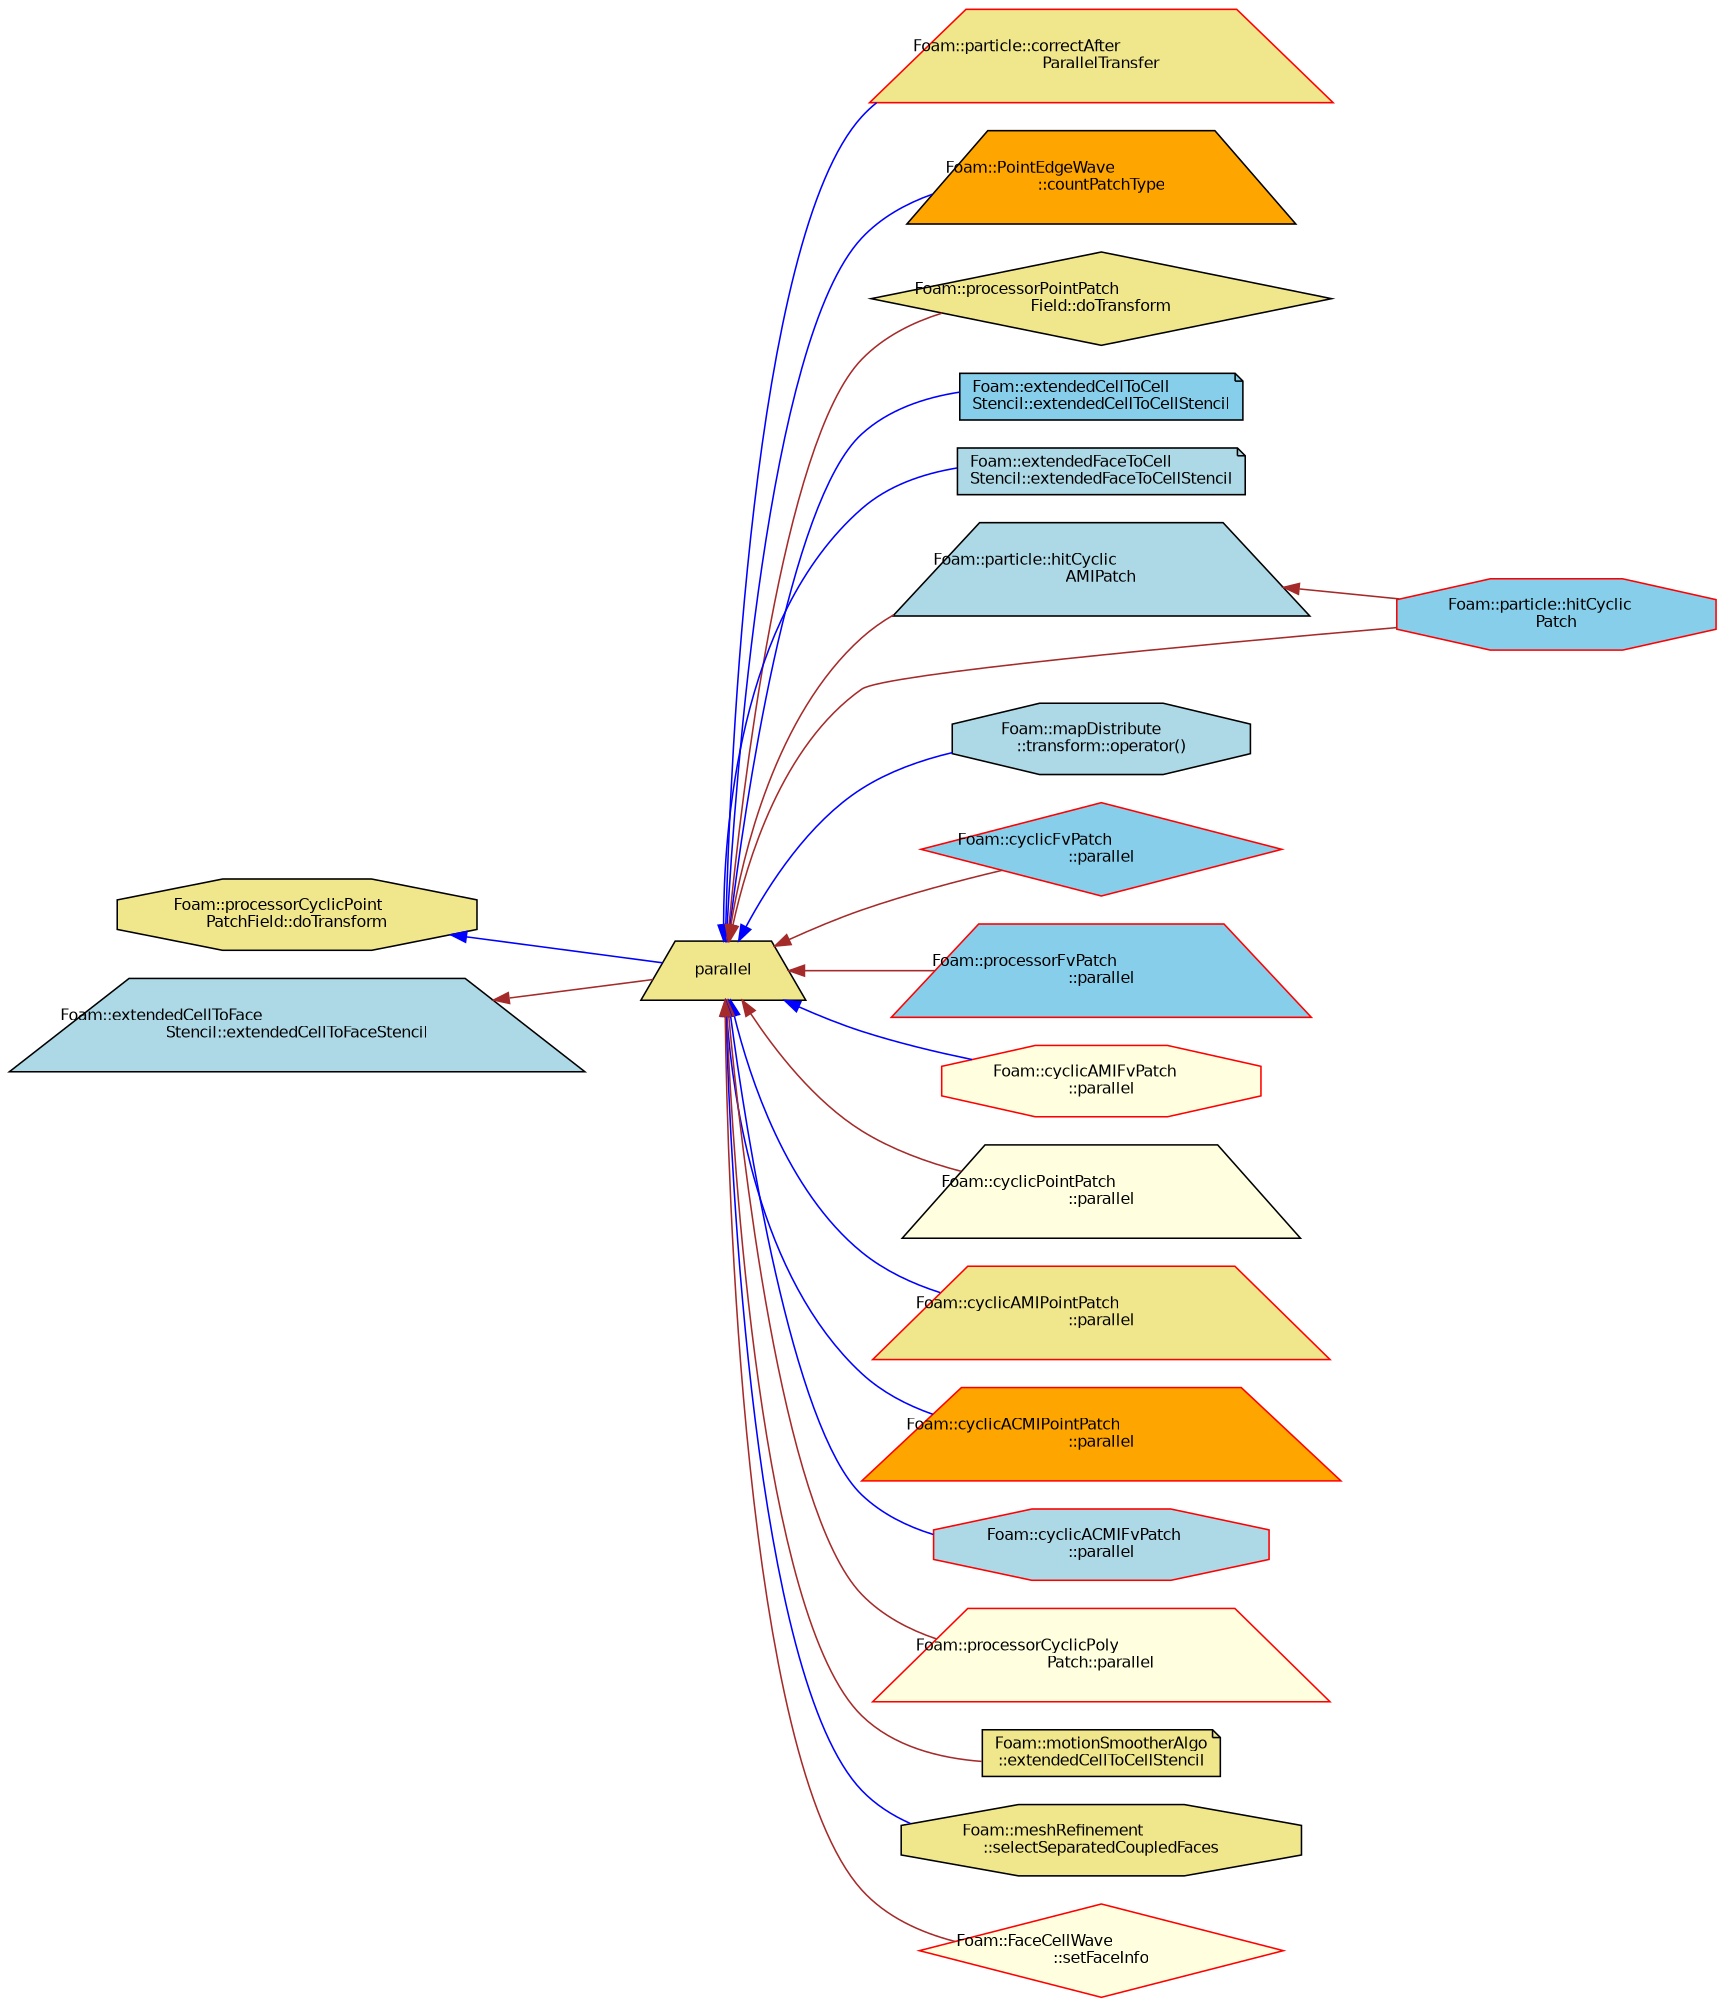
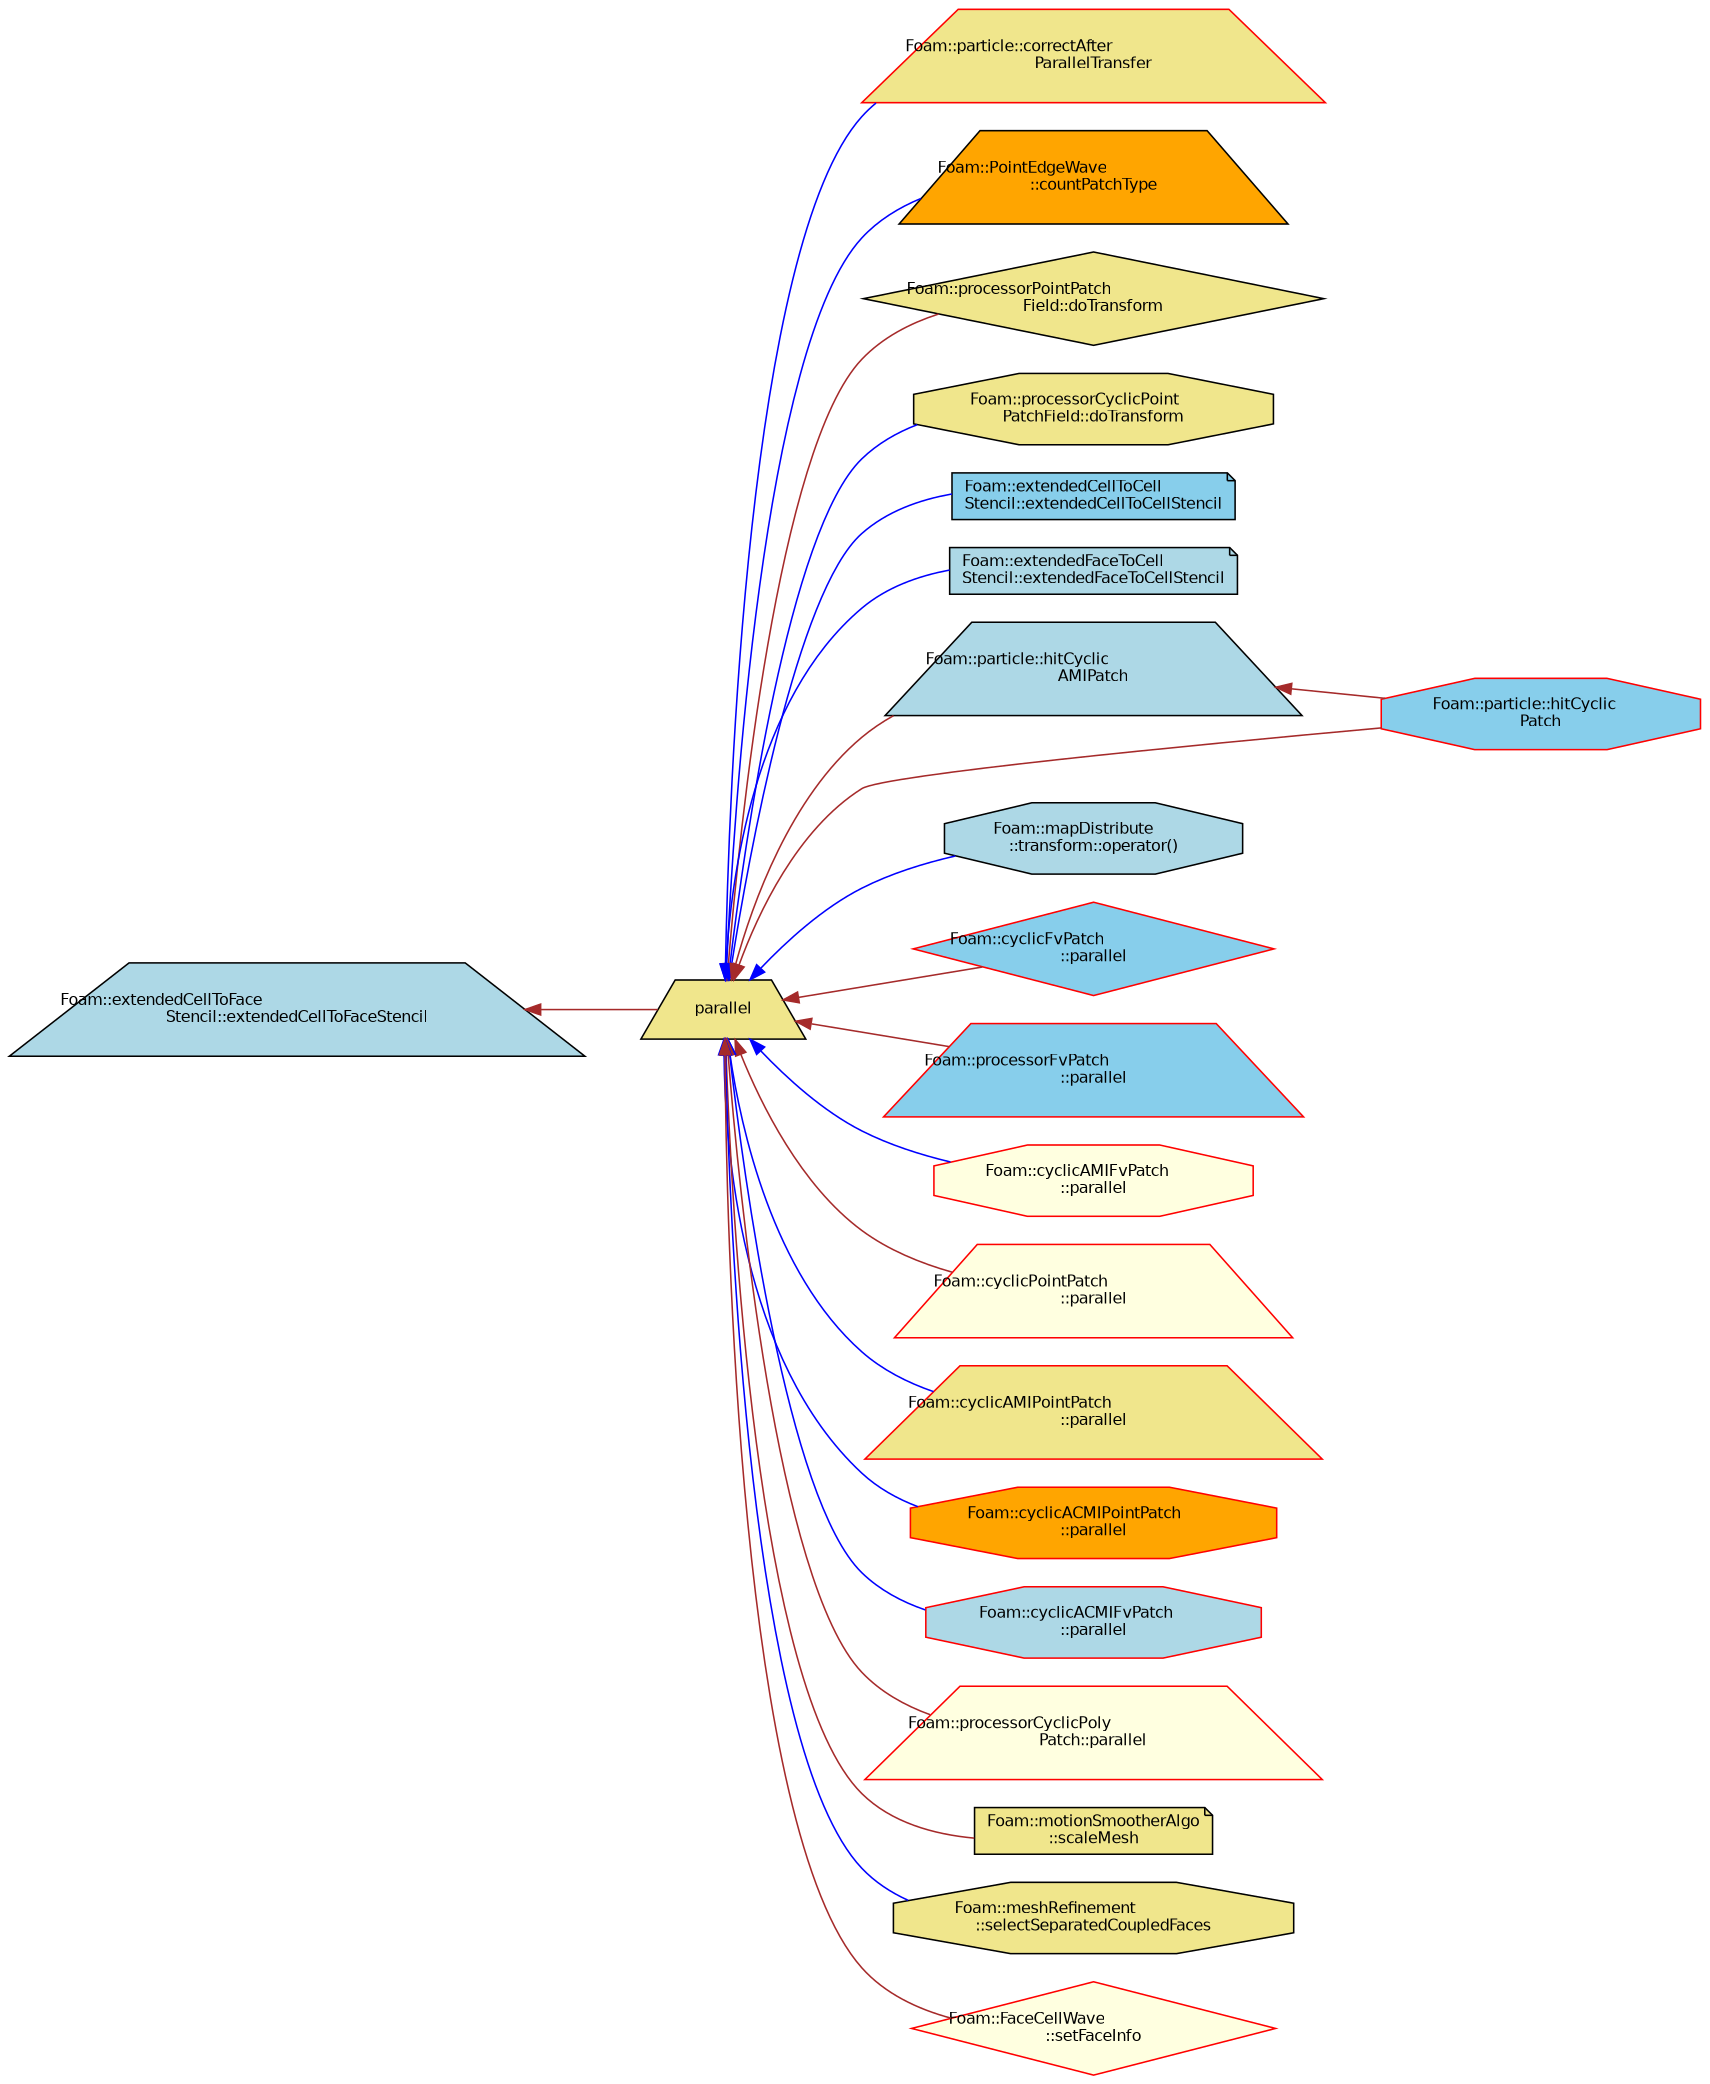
(564, 950) -> (779, 672)
(1101, 1192) -> (1094, 1291)
(1101, 1434) -> (1094, 1523)
(1101, 1753) -> (1094, 1831)
